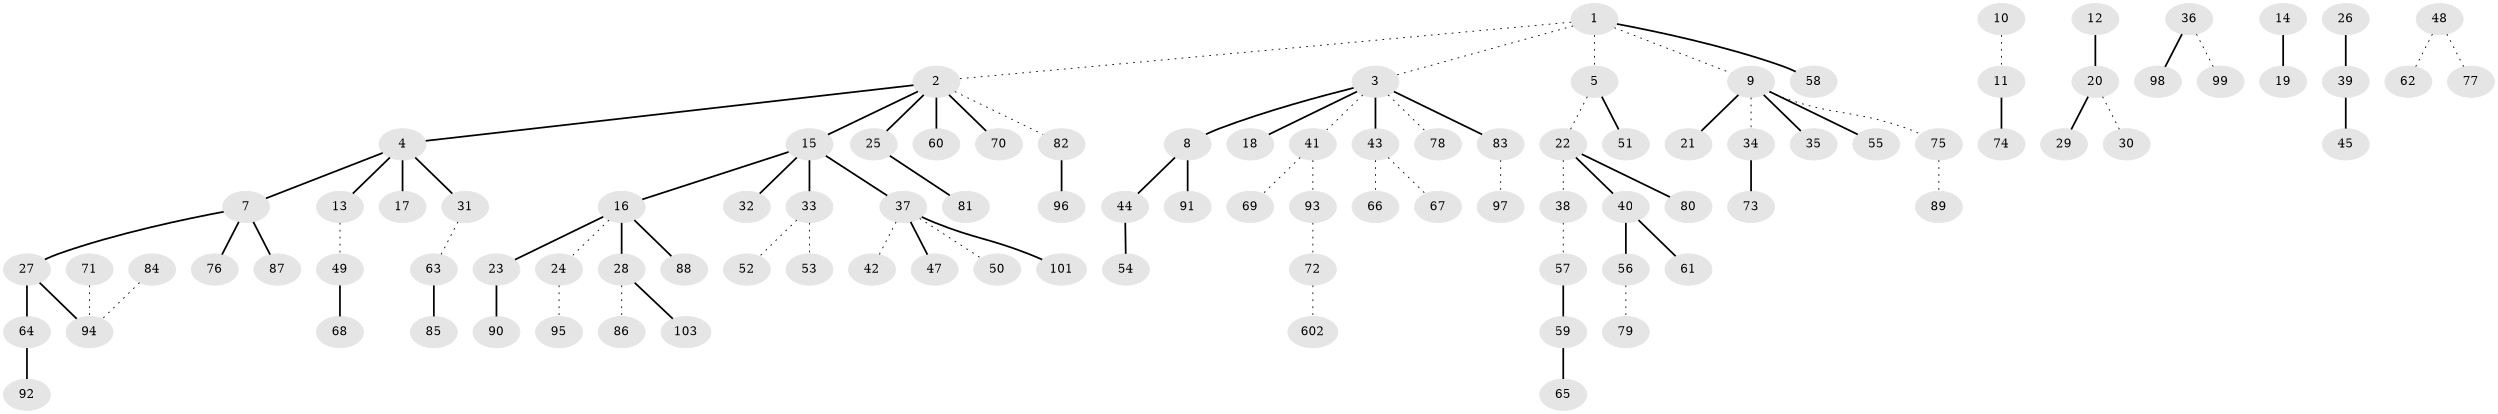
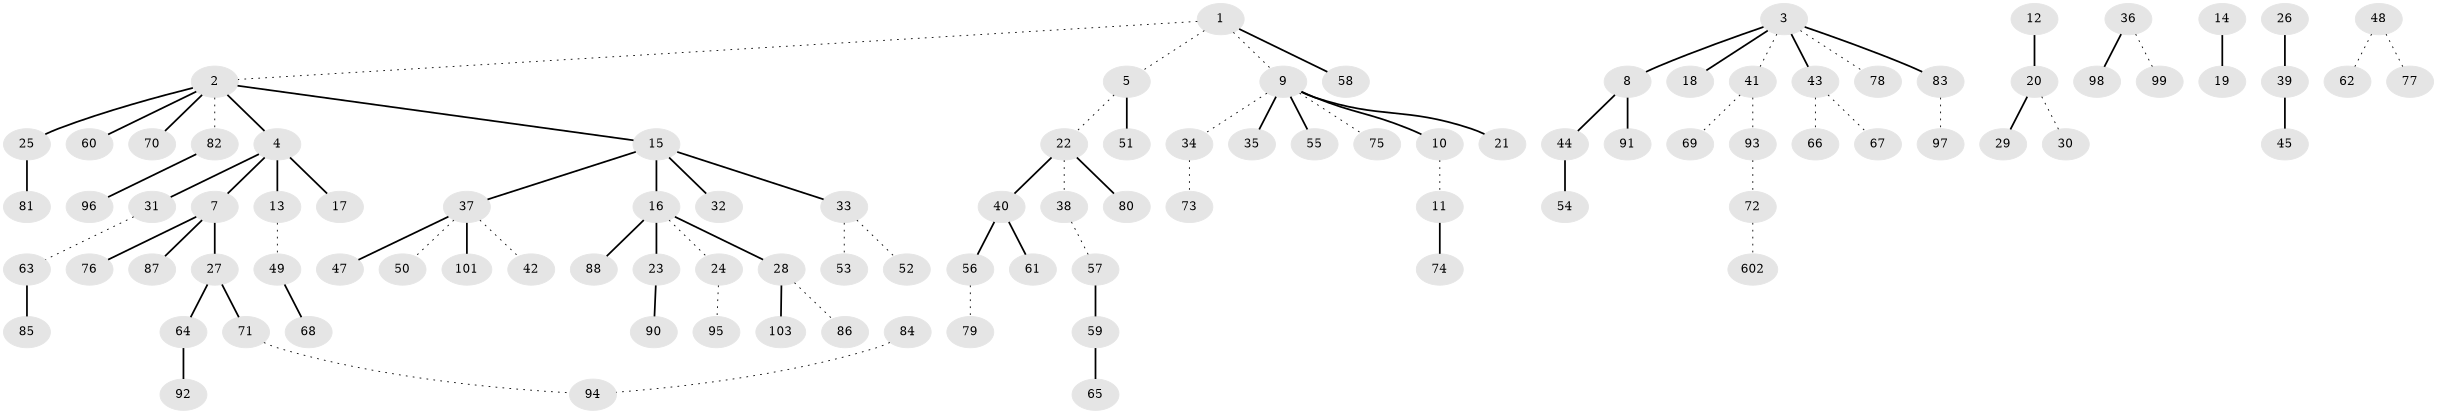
(1485, 50) -> none
none -> (1374, 117)
(1751, 176) -> (1189, 176)
(1939, 207) -> none
(58, 301) -> (230, 301)
